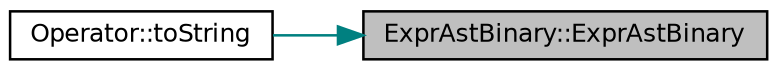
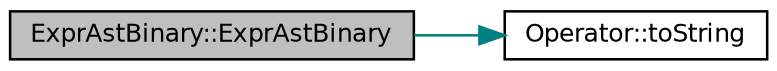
(305, 35) -> (447, 35)
